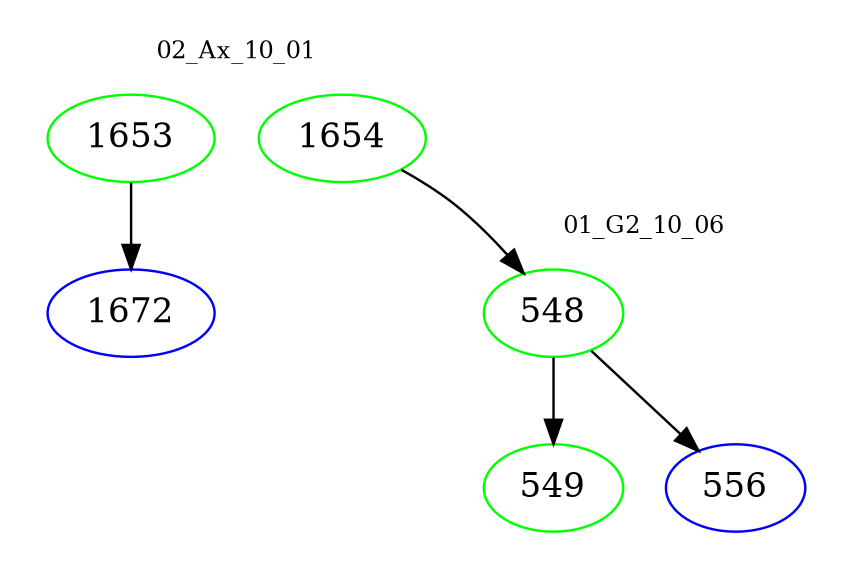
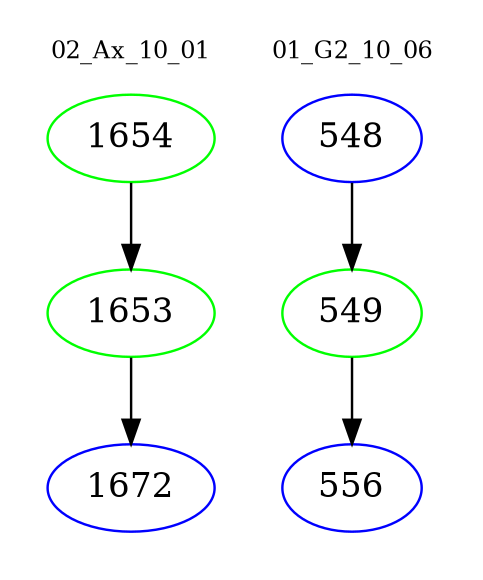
(479, 226) -> (131, 214)
(554, 313) -> (352, 138)
(636, 393) -> (352, 389)
